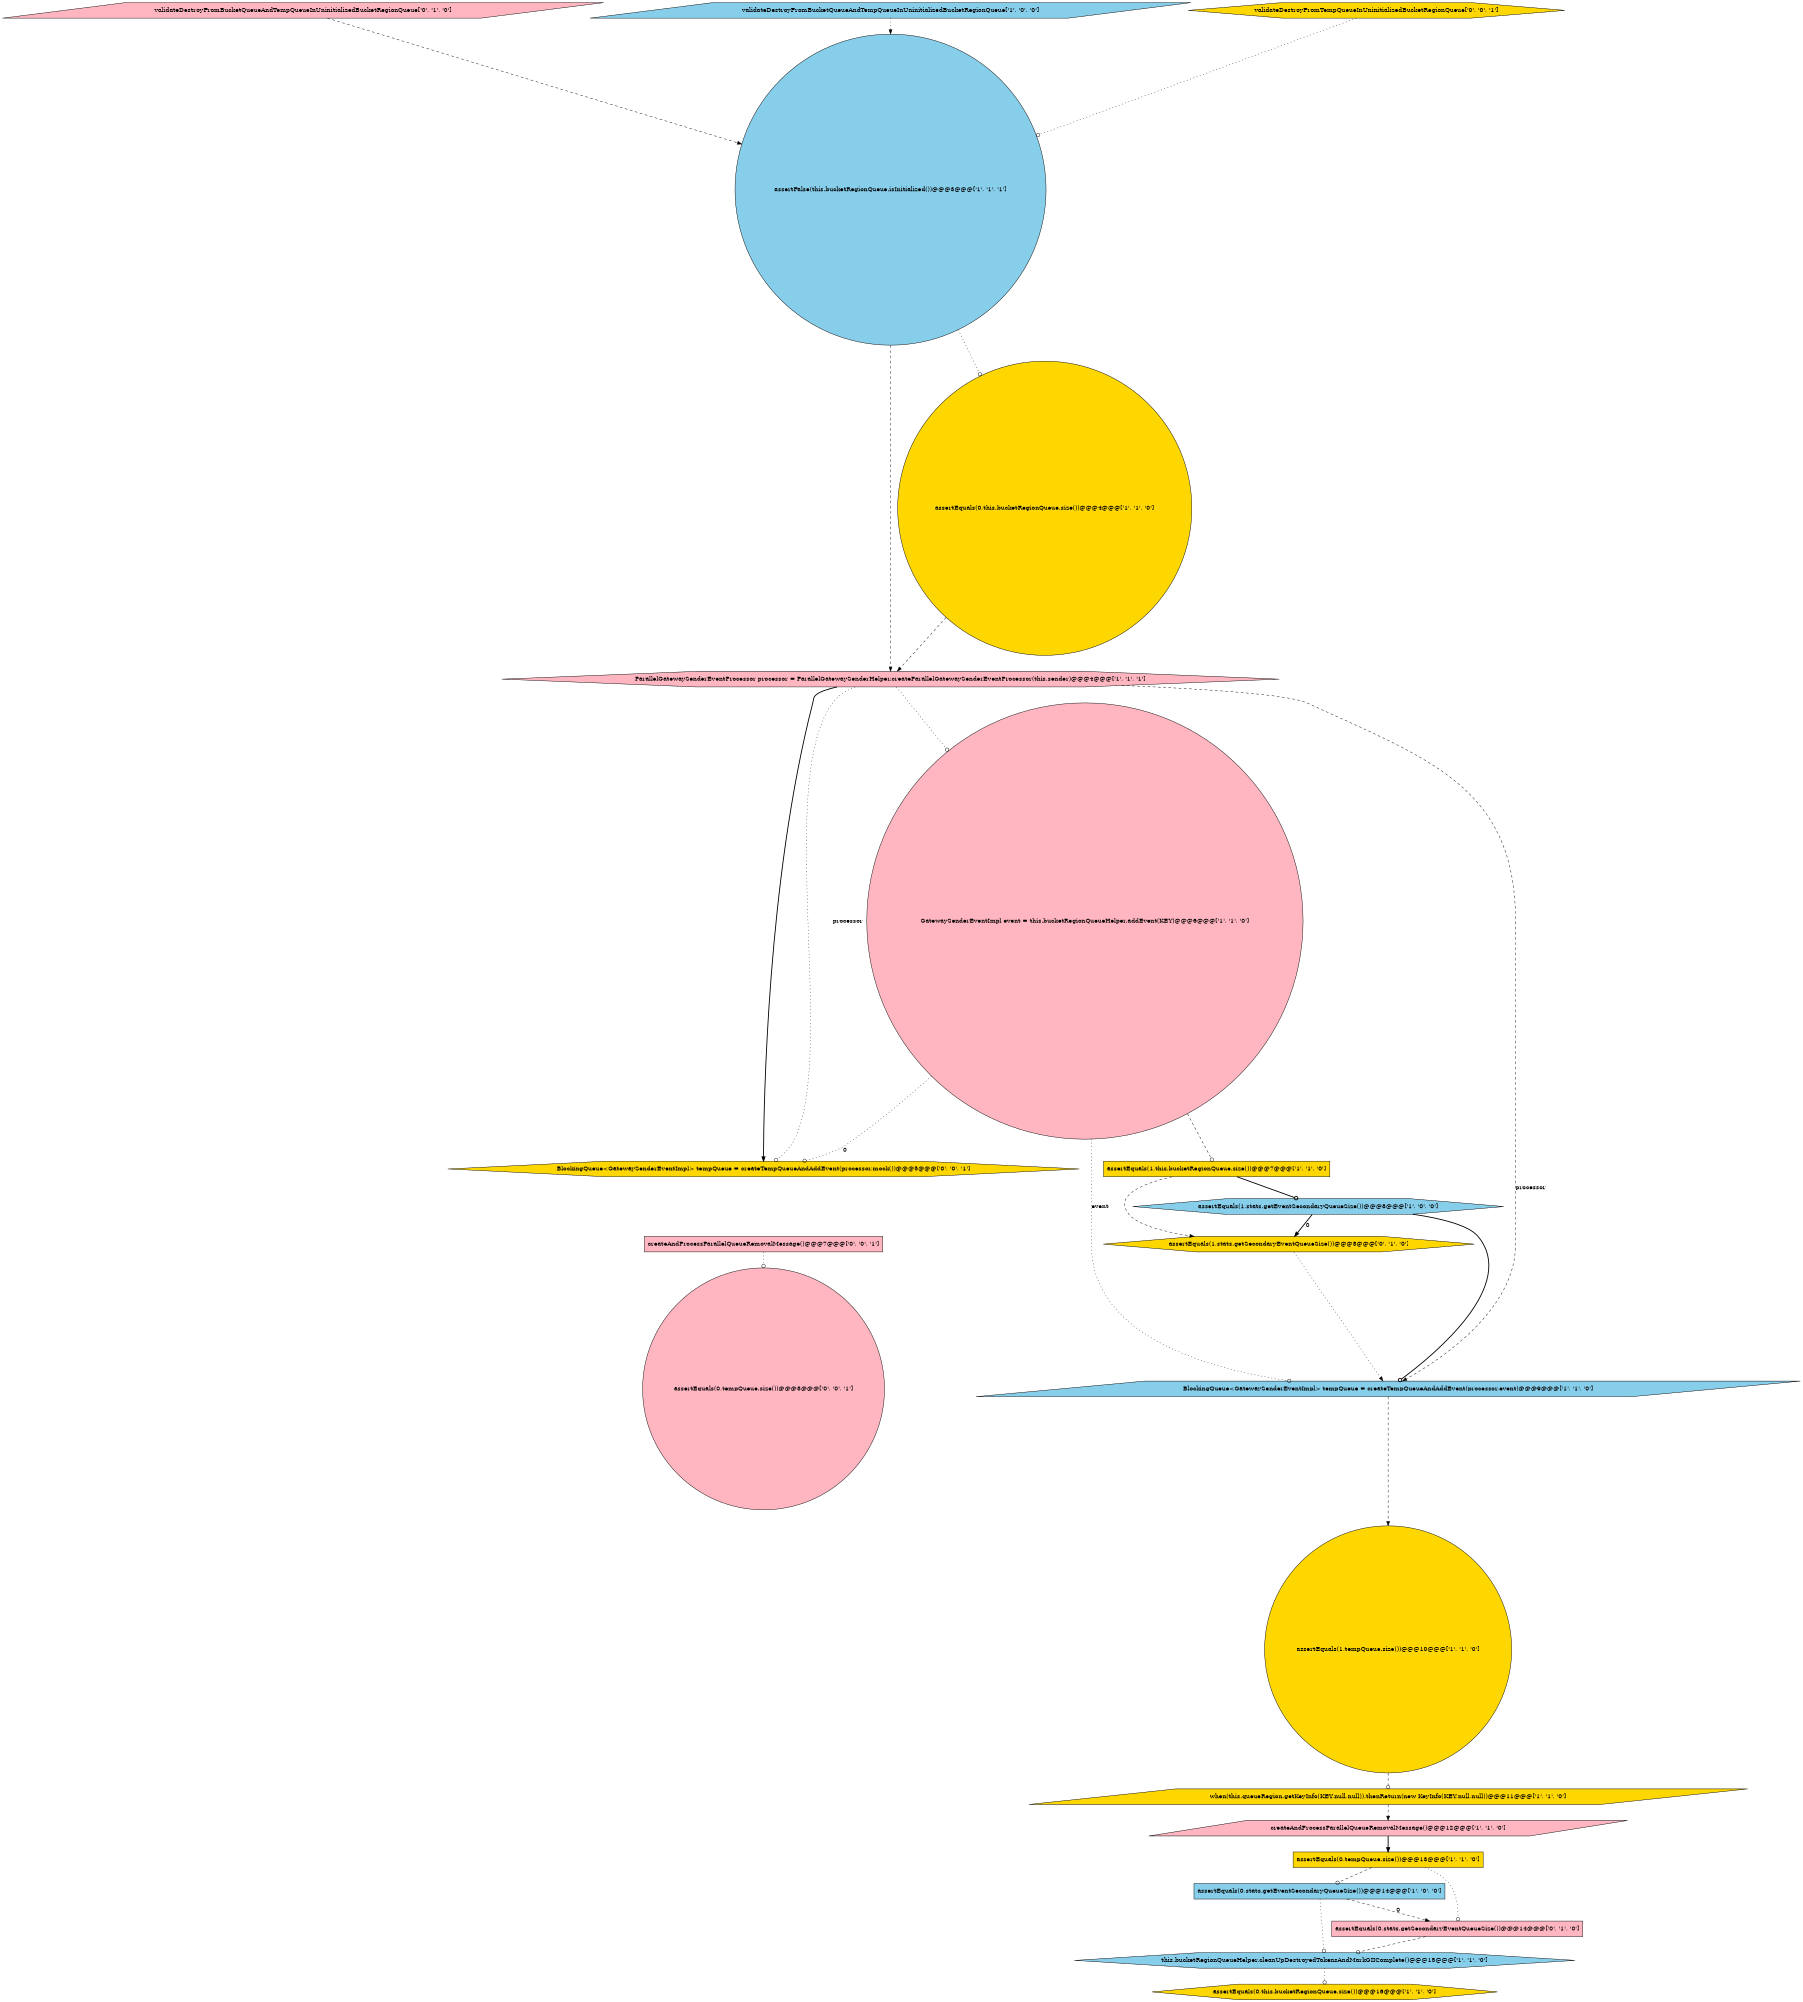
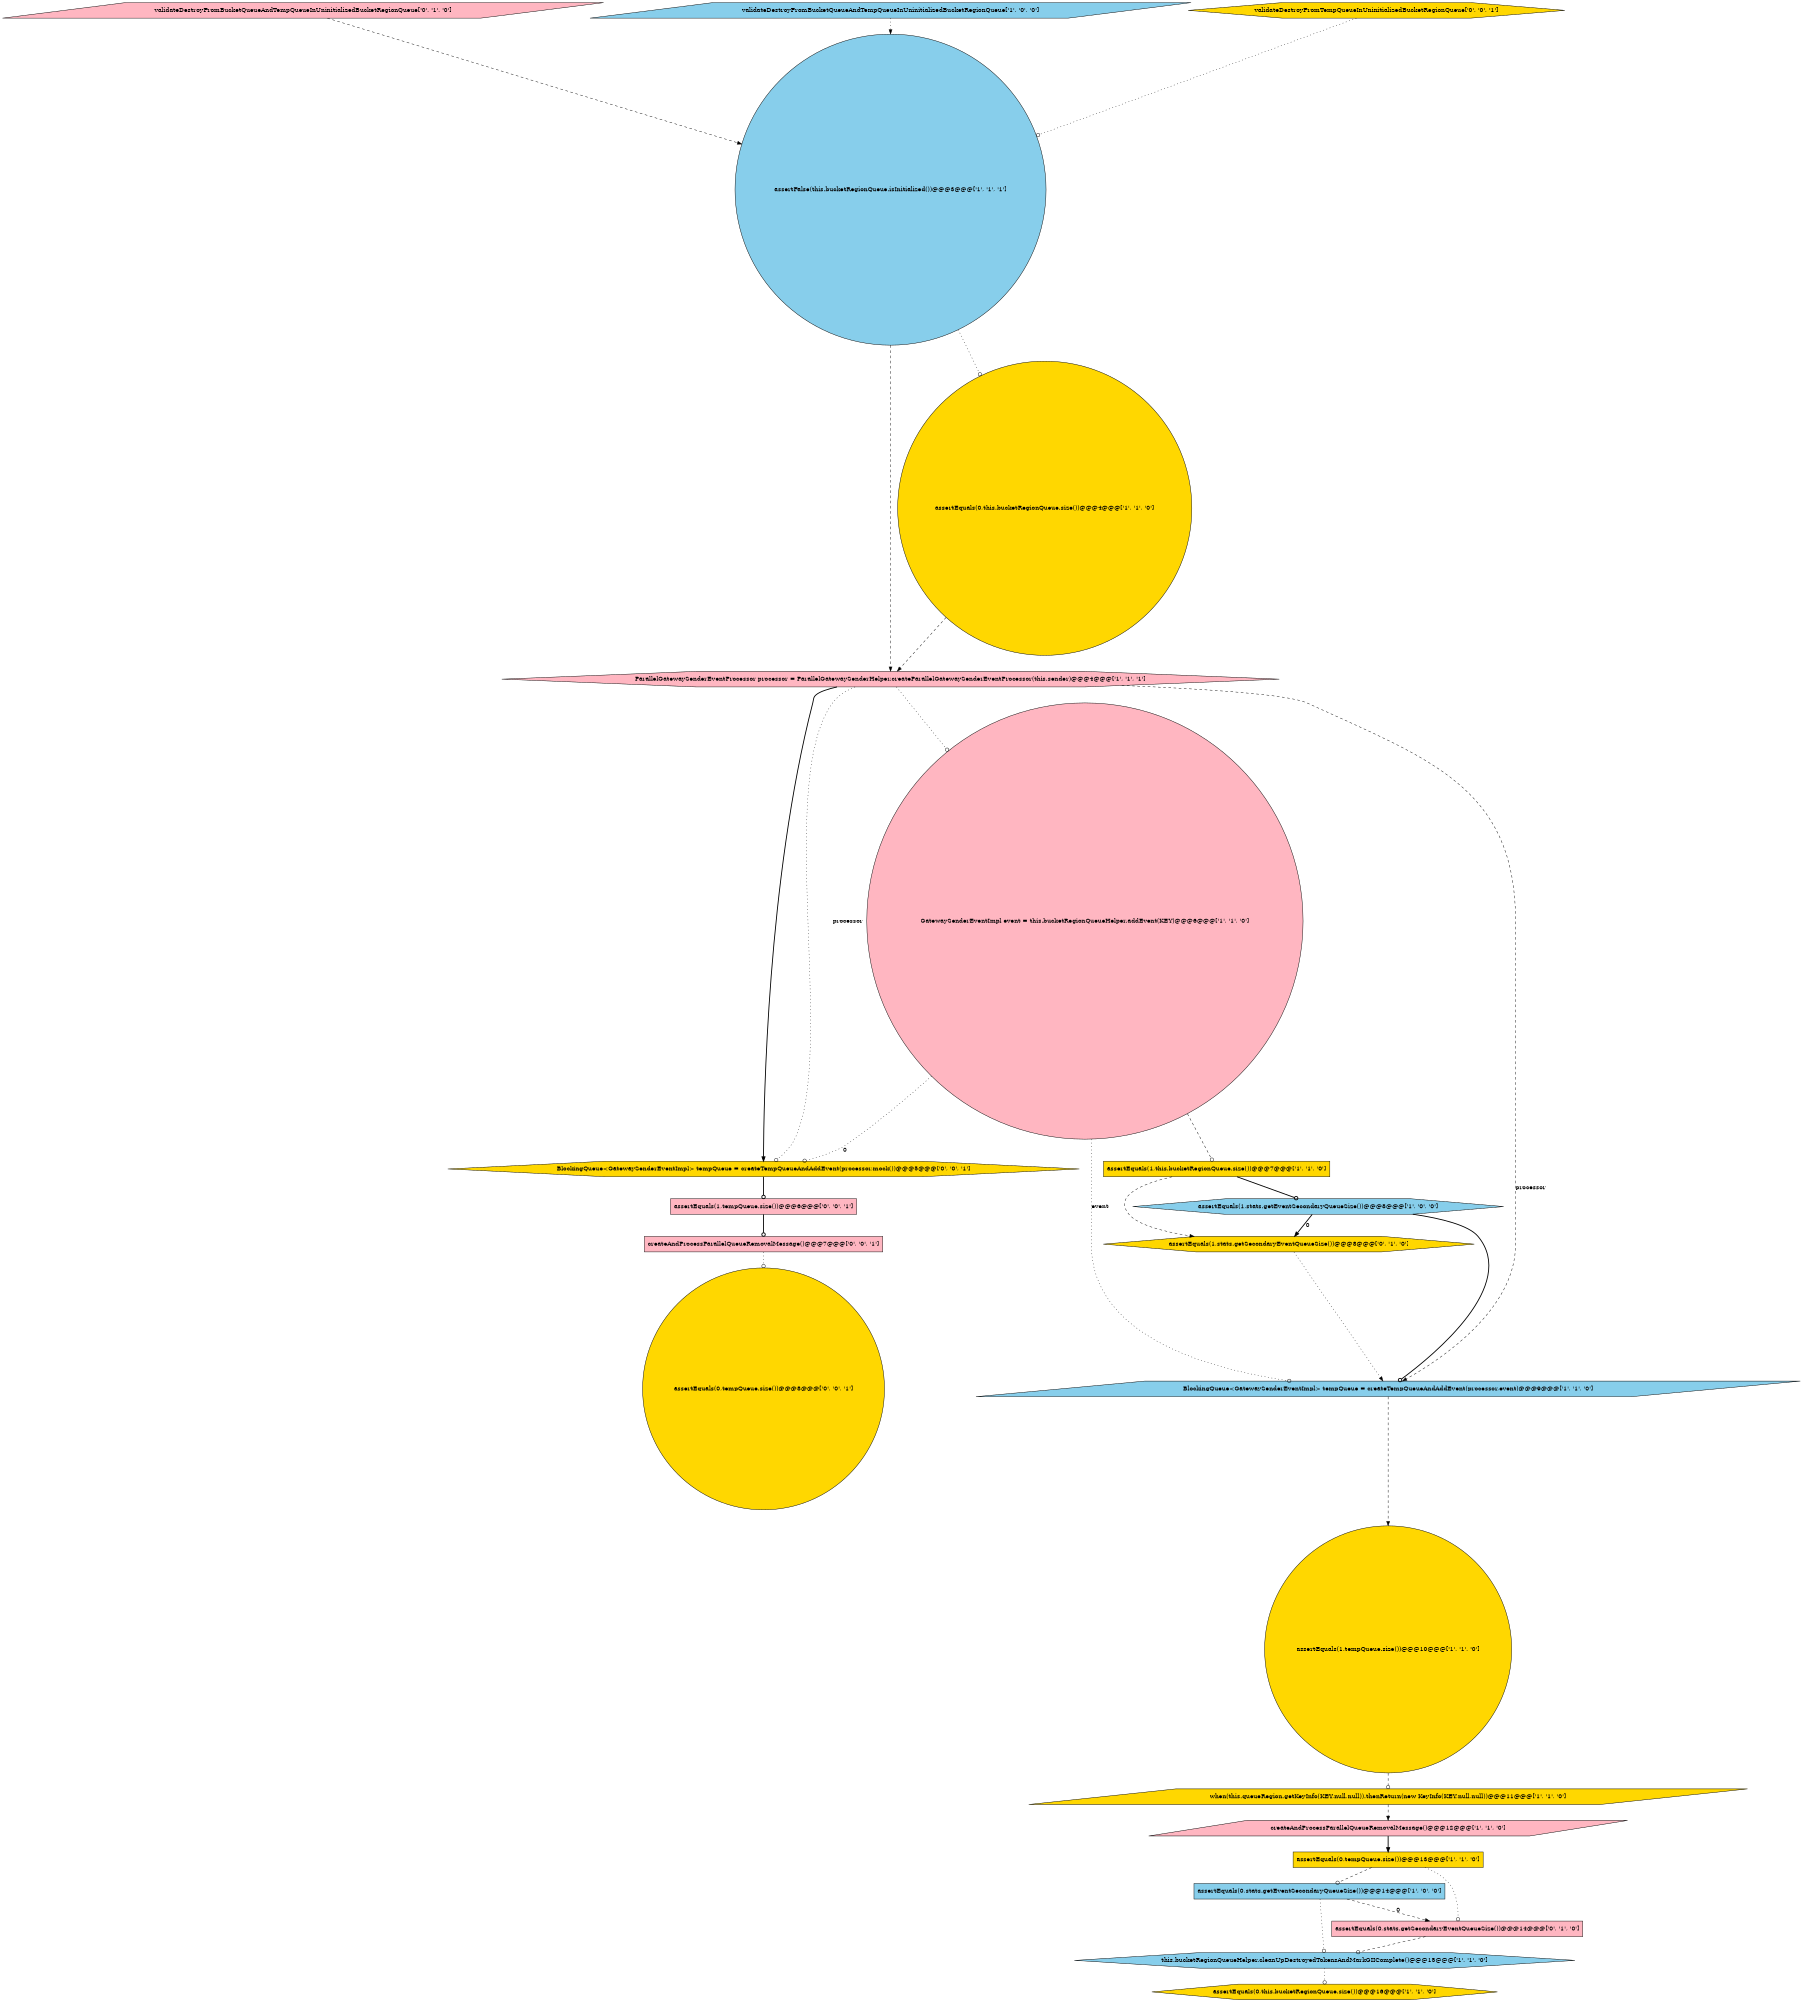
none -> (764, 1207)
(764, 1389) -> (764, 1389)
